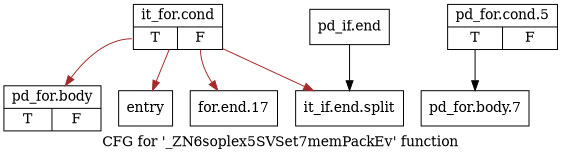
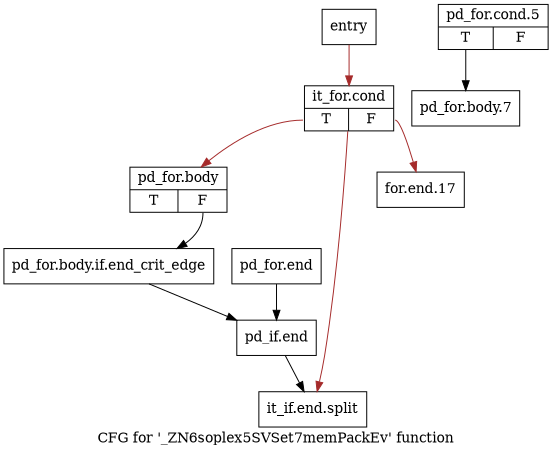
(163, 65) -> (349, 60)
none -> (109, 266)
none -> (277, 266)
